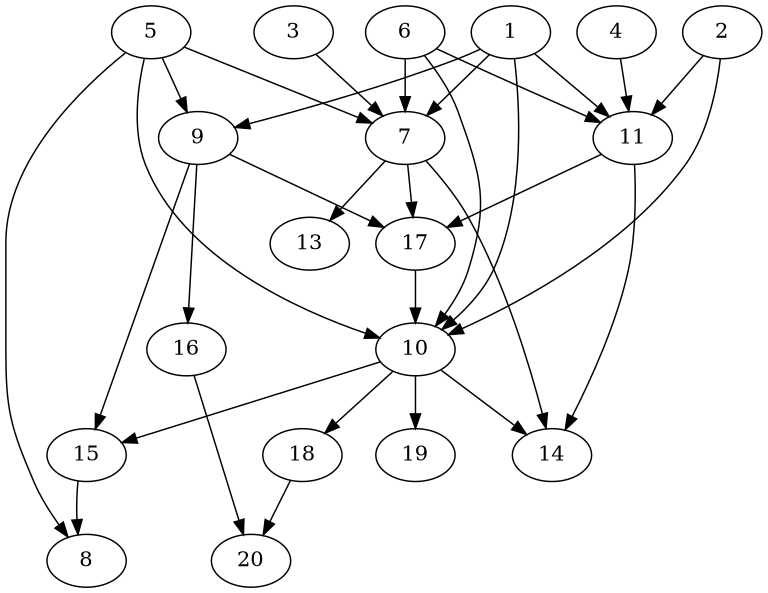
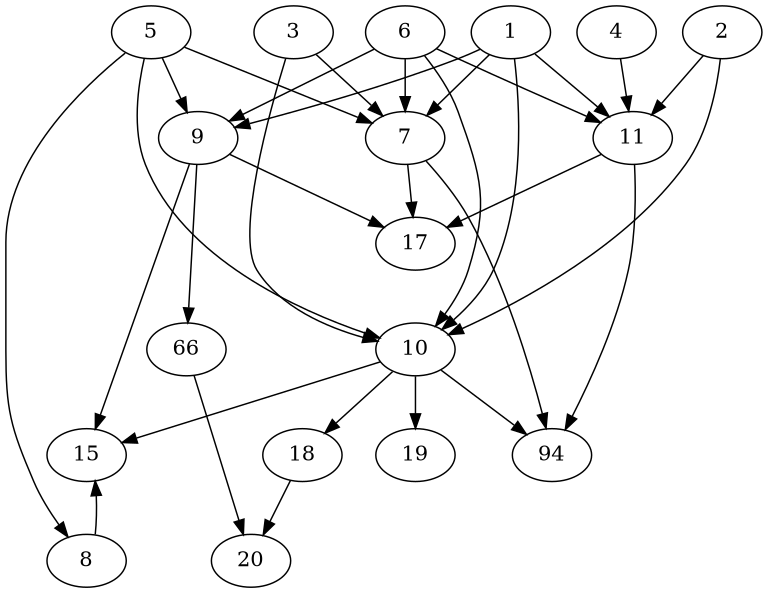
none -> (308, 82)
(310, 244) -> none
(415, 289) -> (250, 227)
(186, 349) -> (186, 349)
(552, 455) -> (552, 455)
(77, 500) -> (96, 515)
